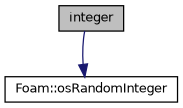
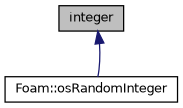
(83, 48) -> (100, 60)
